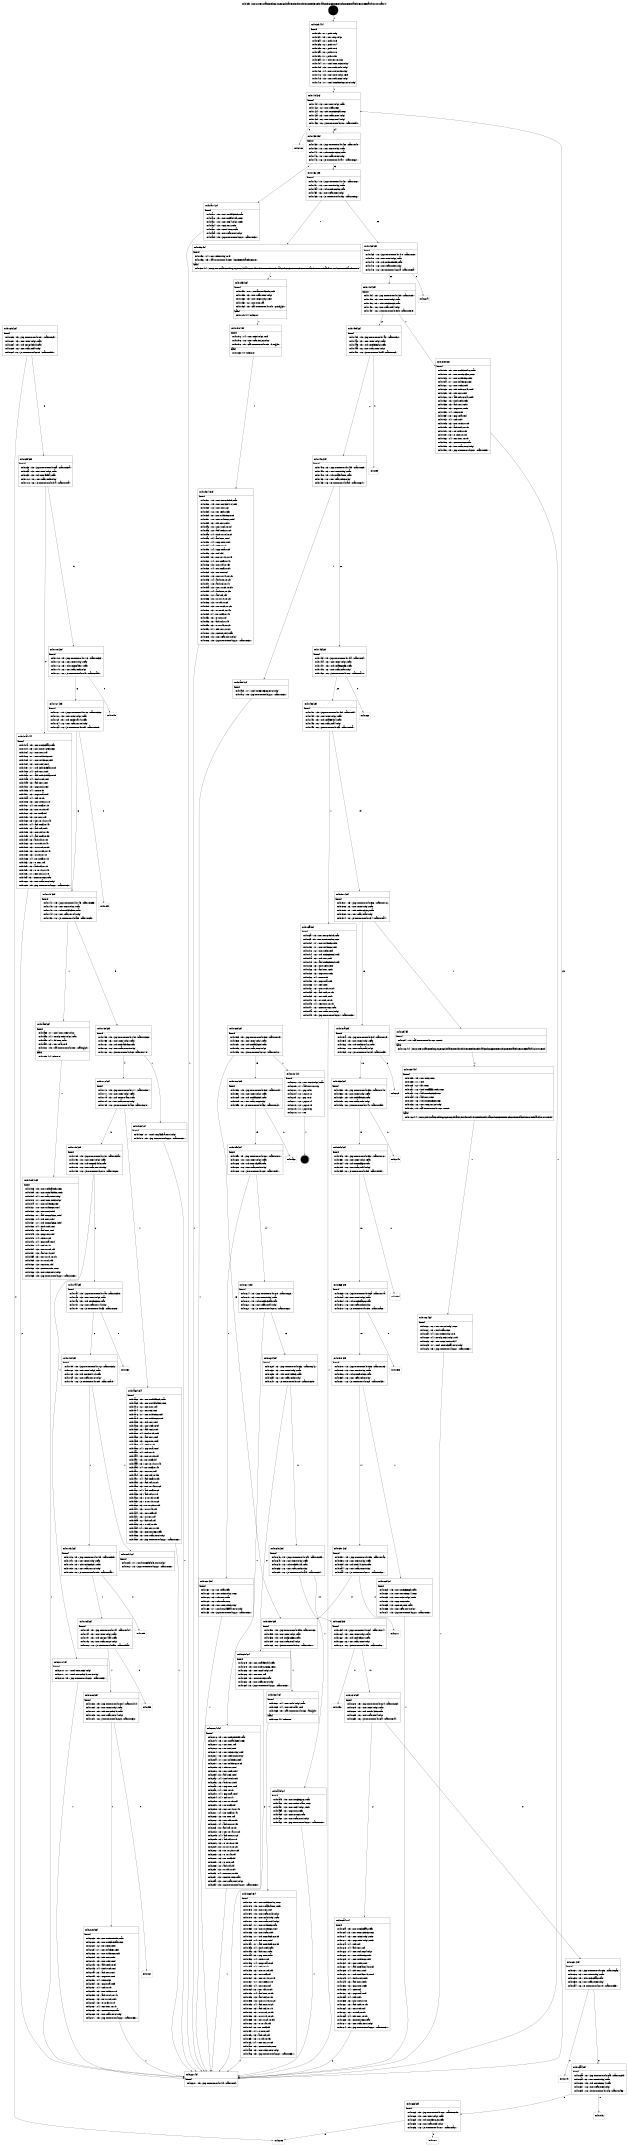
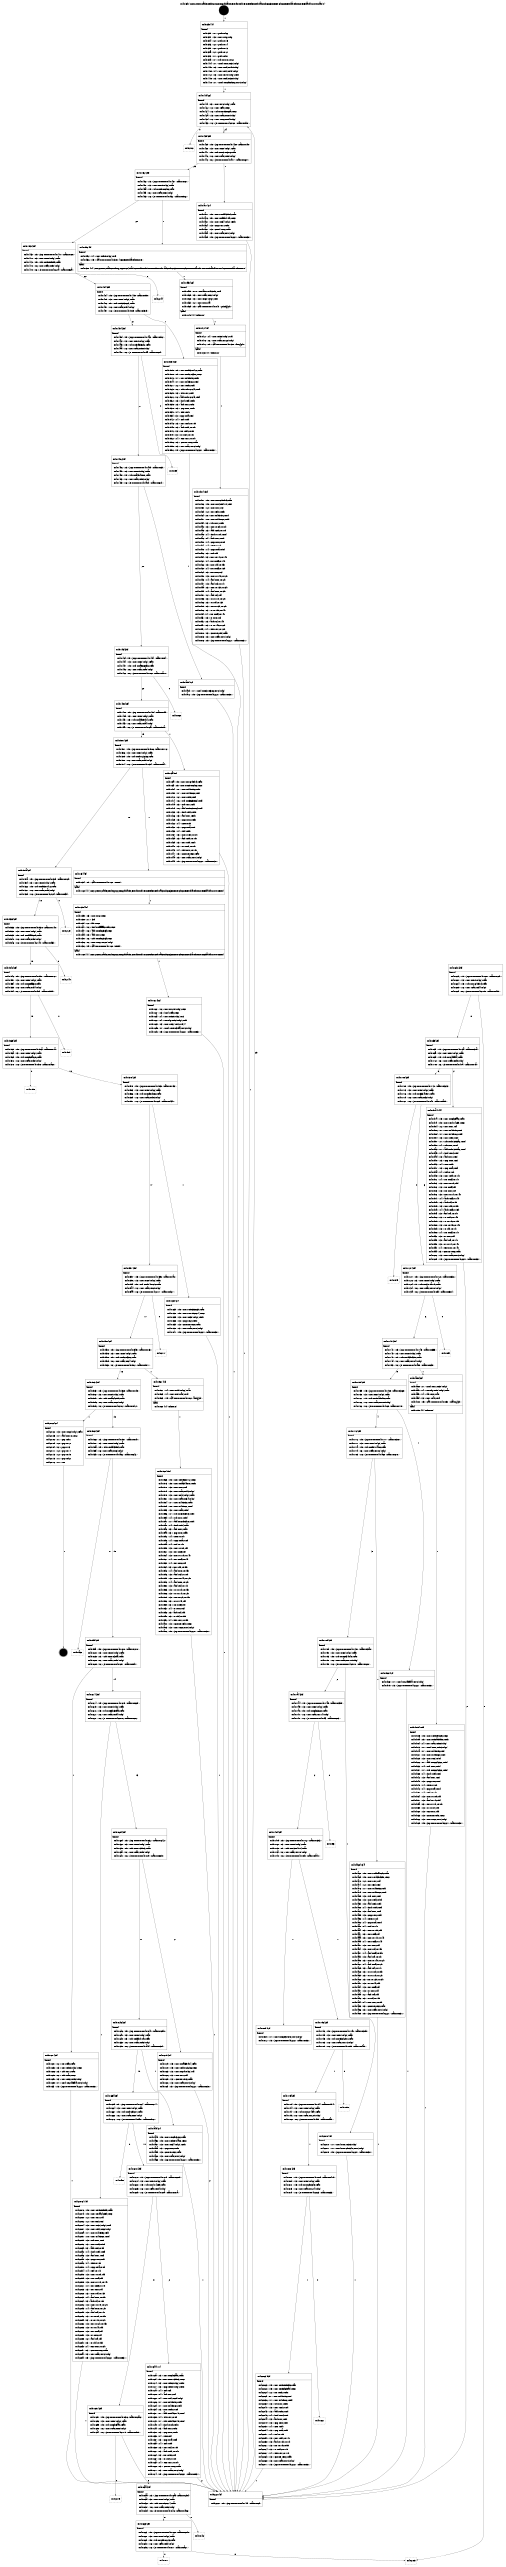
(236, 1337) -> (119, 1373)
(147, 1707) -> none
